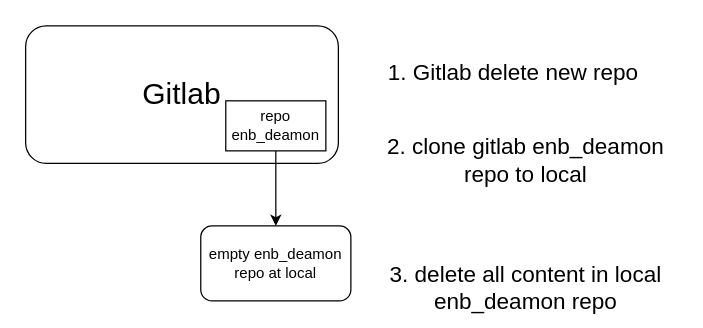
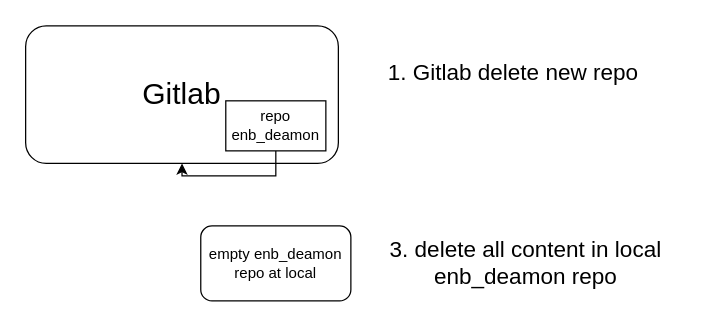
(526, 160) -> none
(276, 195) -> (228, 176)
(526, 288) -> (526, 263)
